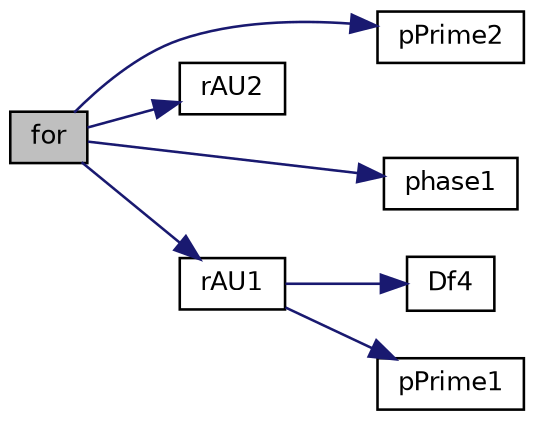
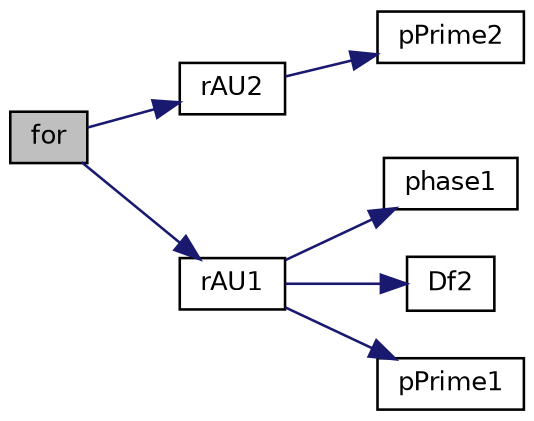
(201, 34) -> (319, 68)
(223, 157) -> (329, 240)
(451, 284) -> (451, 284)
